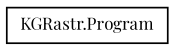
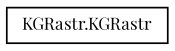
(87, 25) -> (87, 25)
